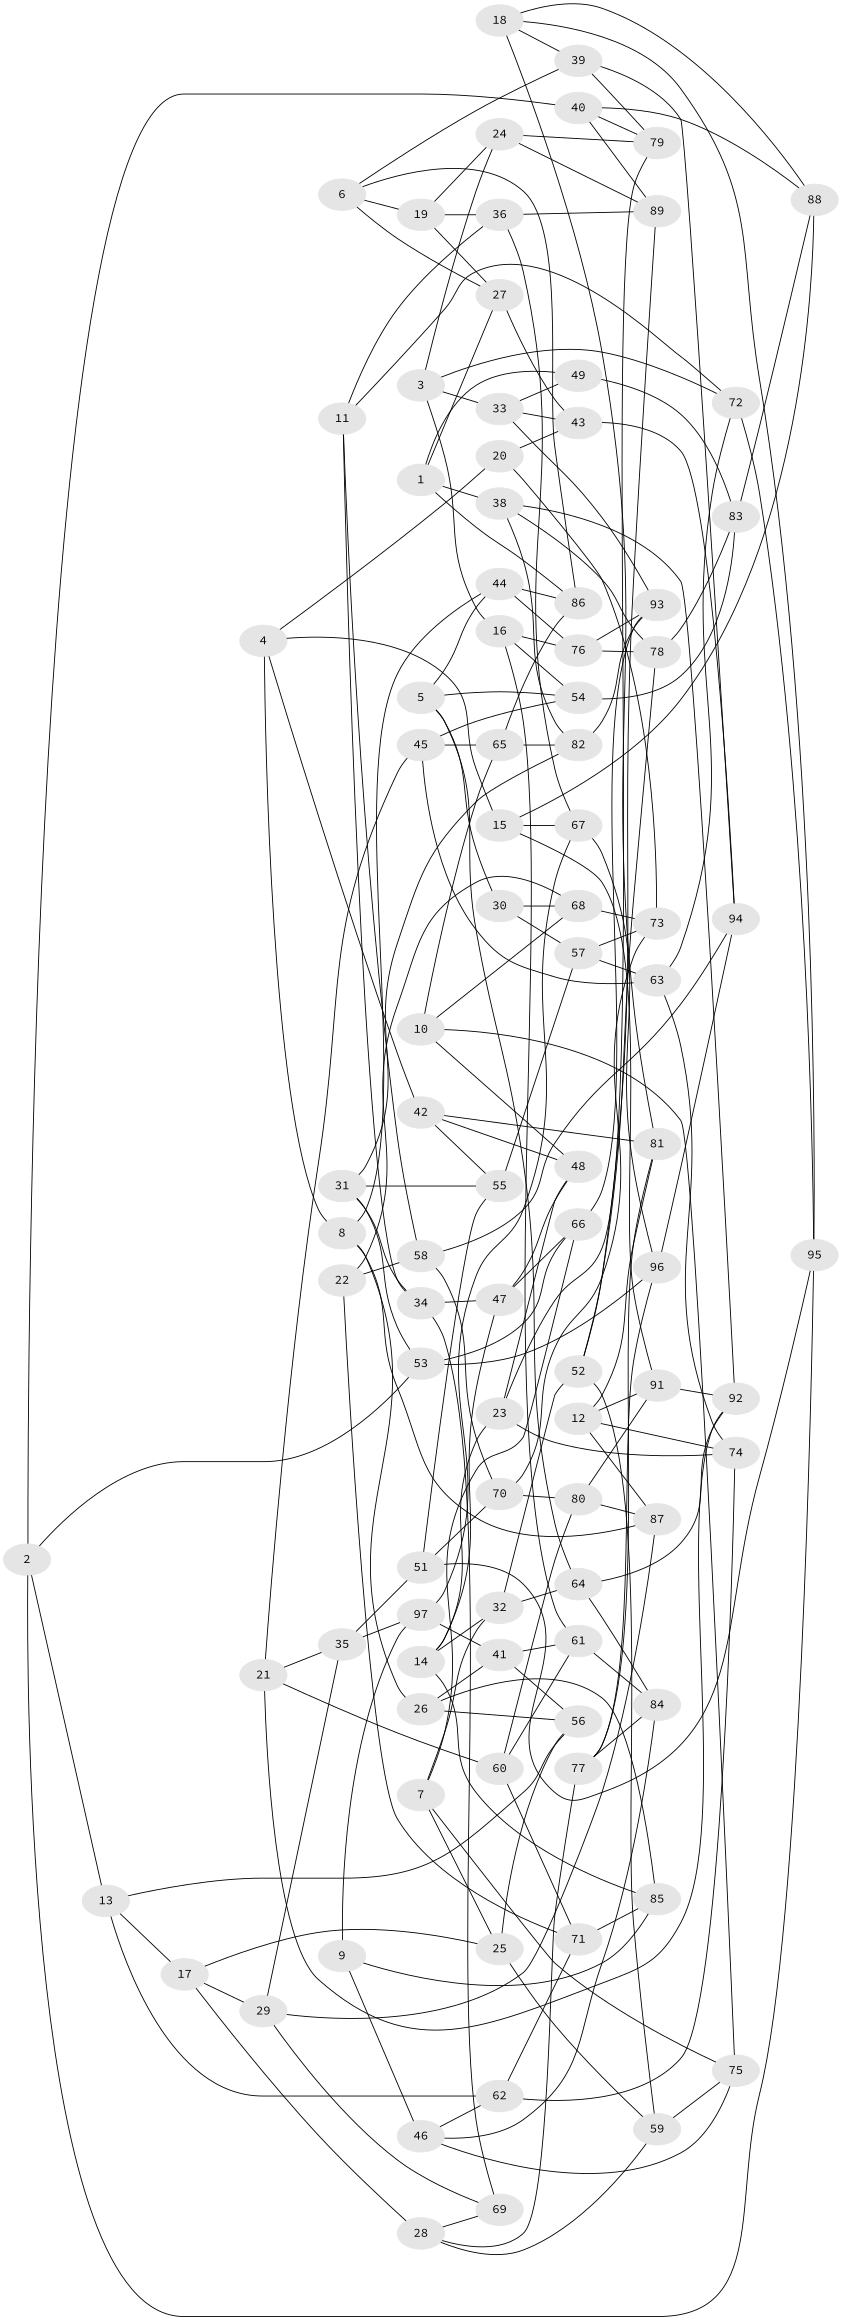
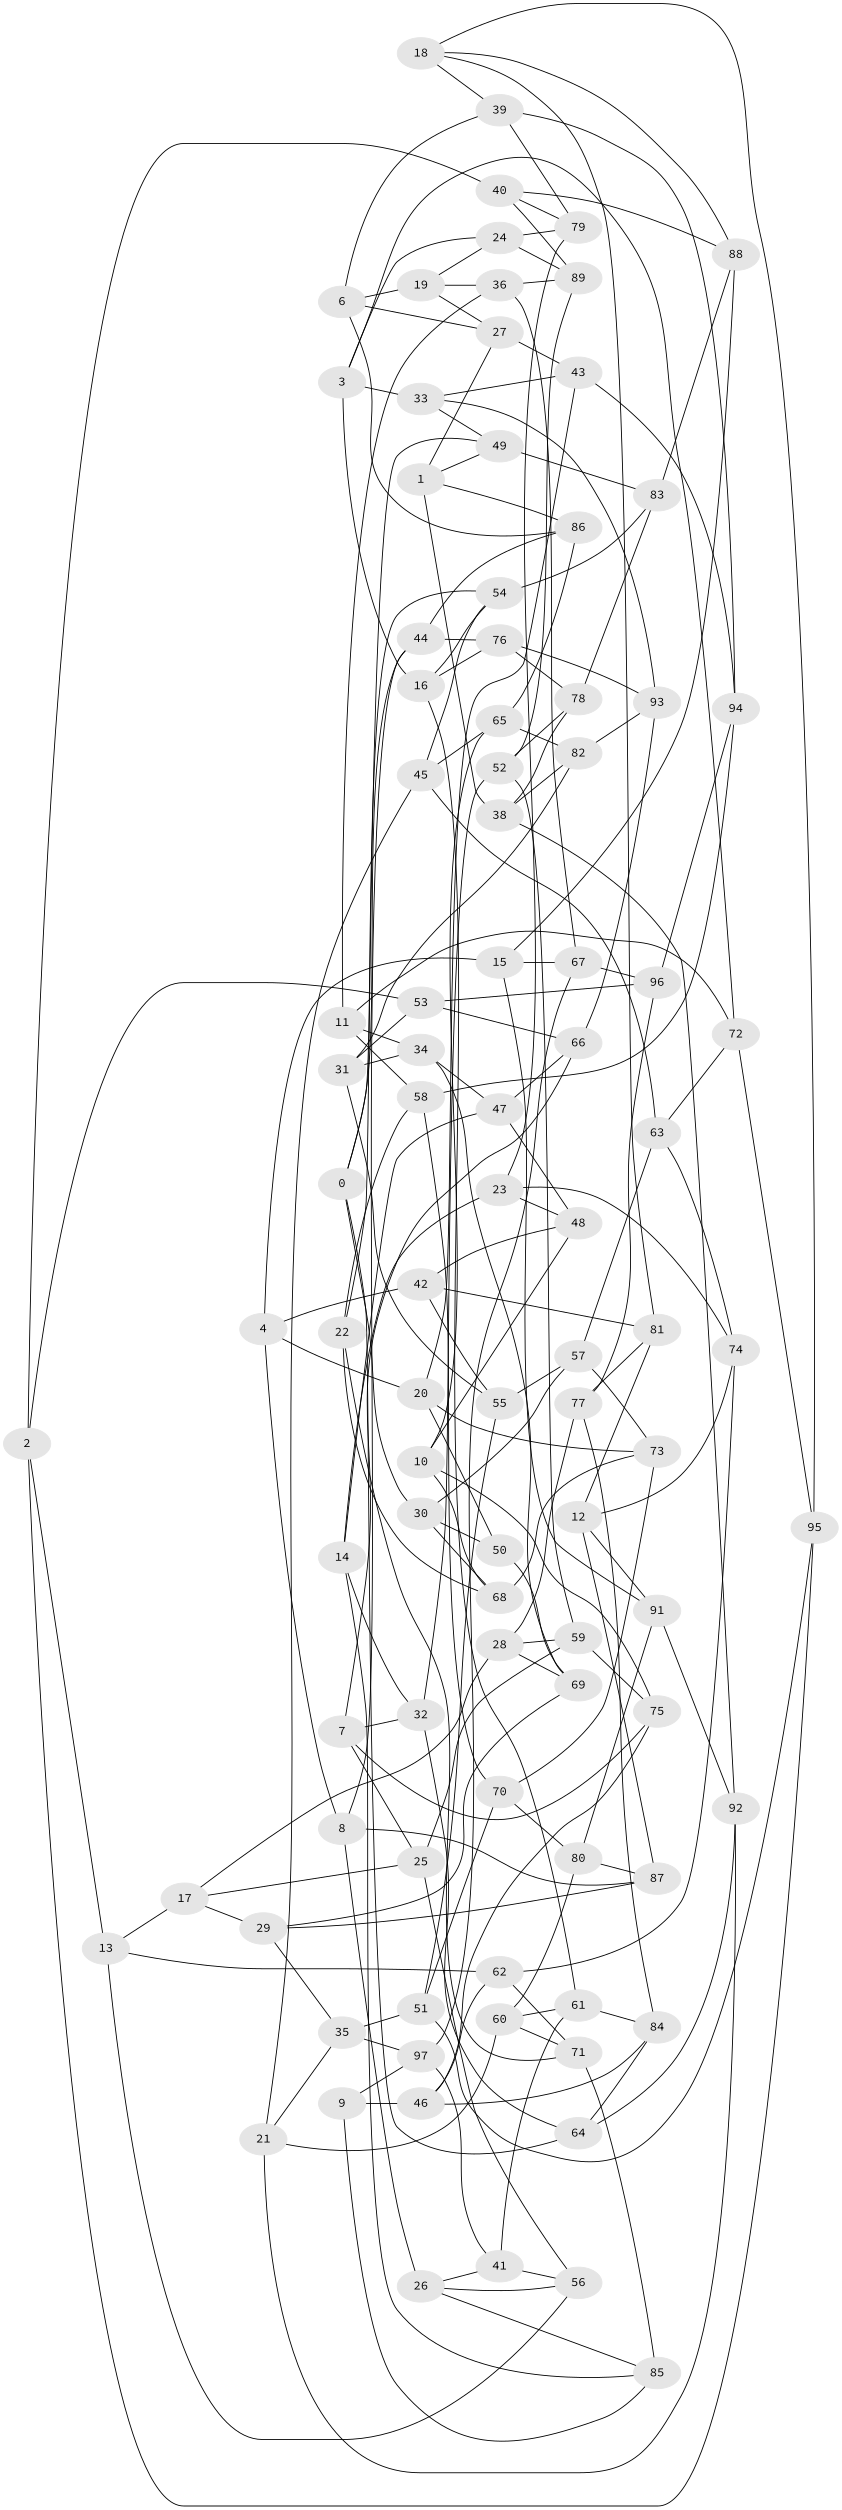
none -> (378, 655)
(421, 698) -> (342, 1184)
none -> (500, 1550)
